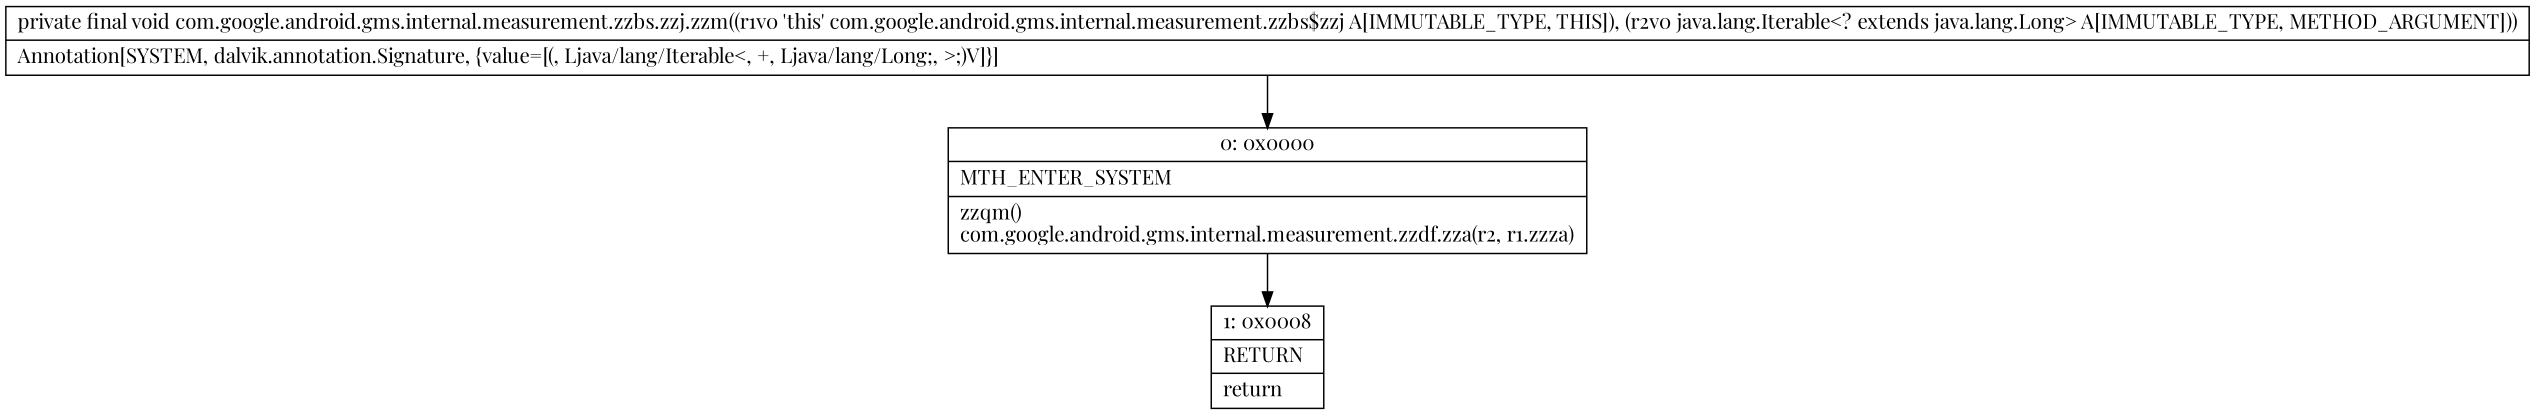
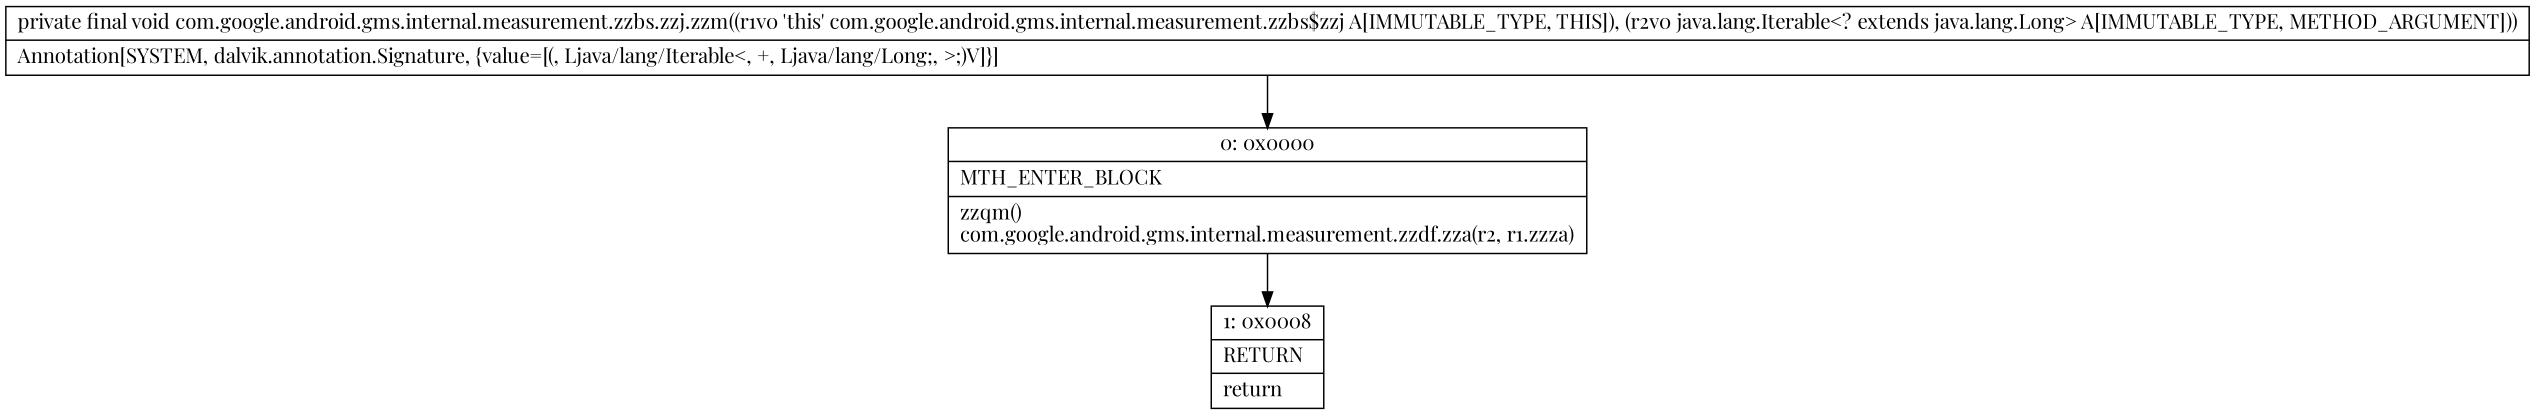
(1066, 178) -> (1061, 178)
